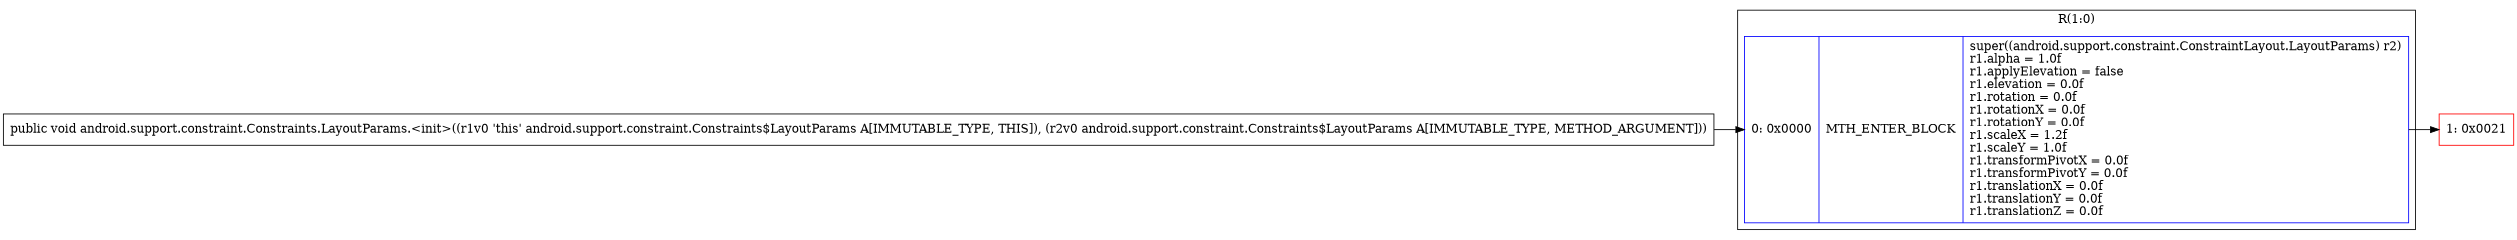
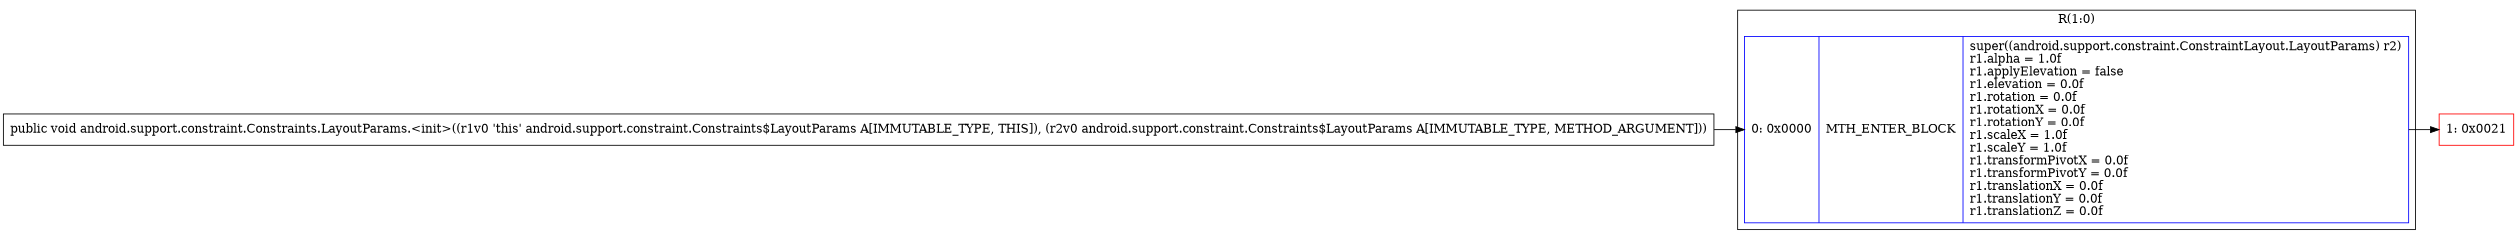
(2019, 136) -> (2019, 136)
